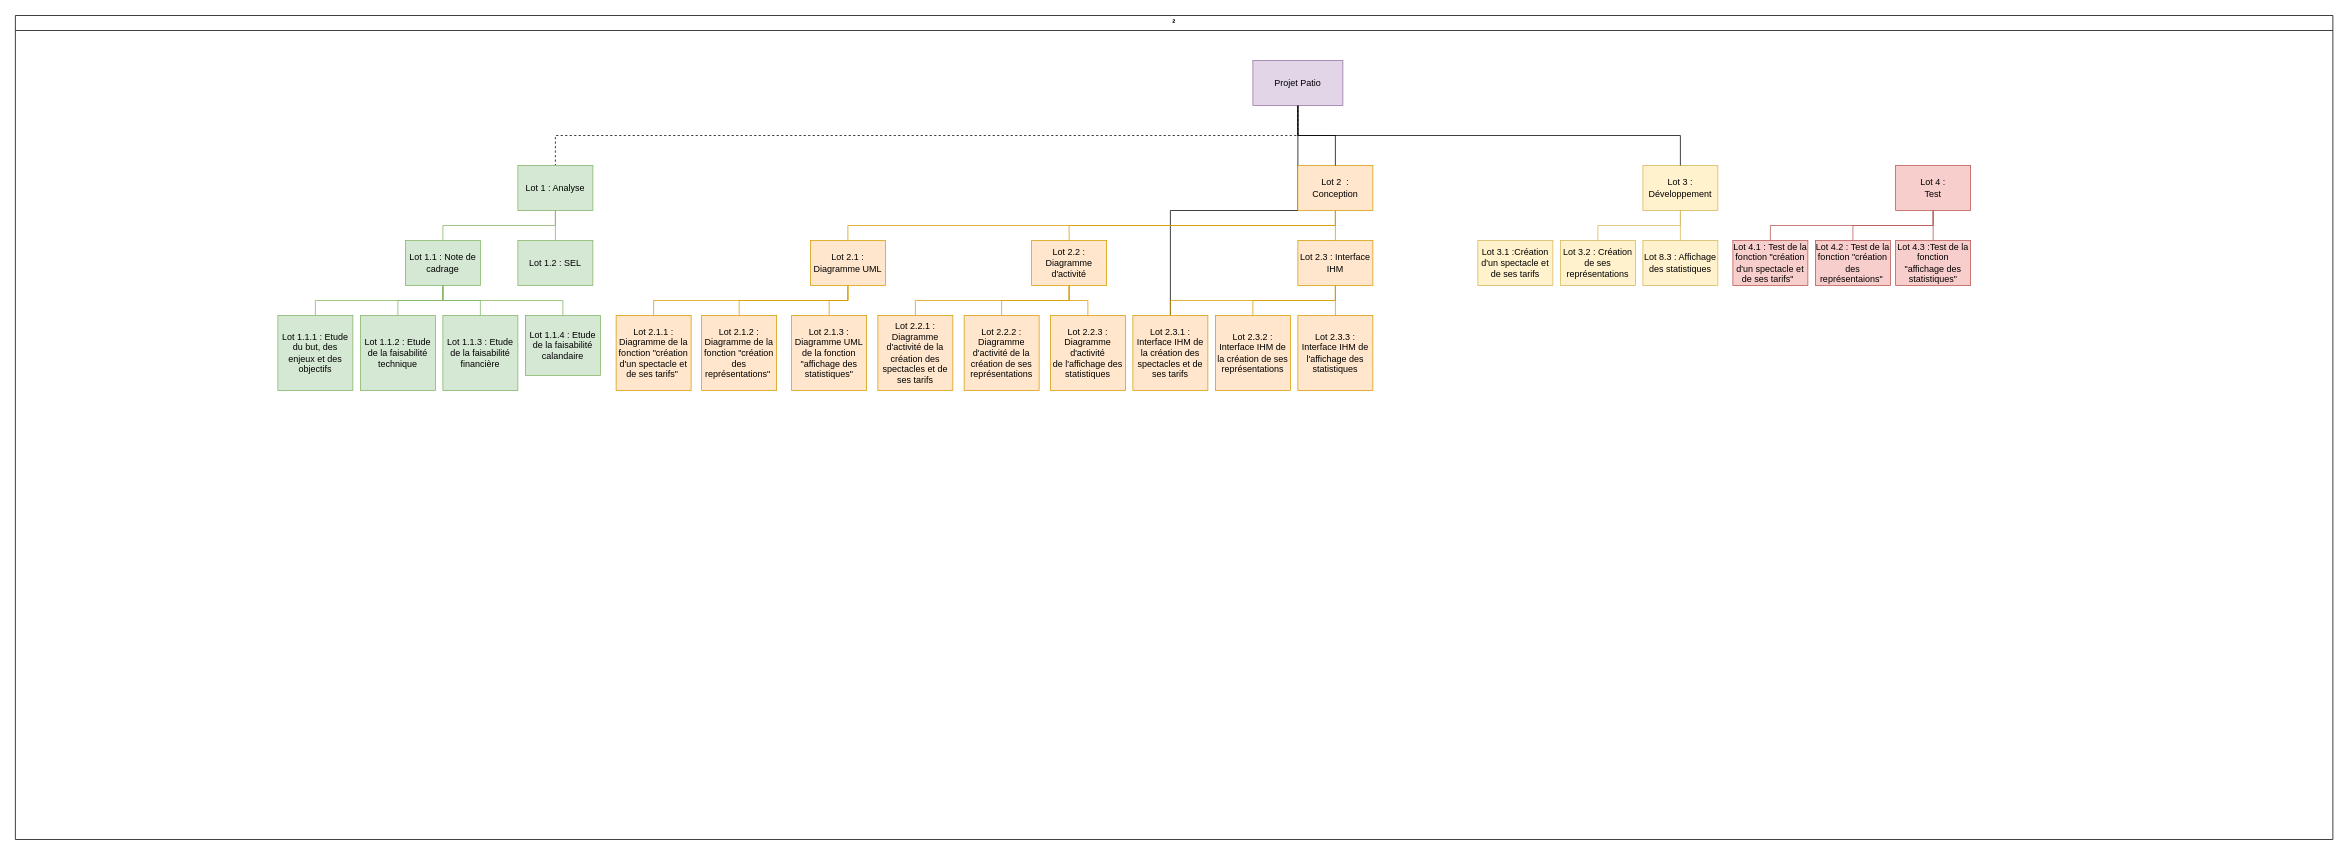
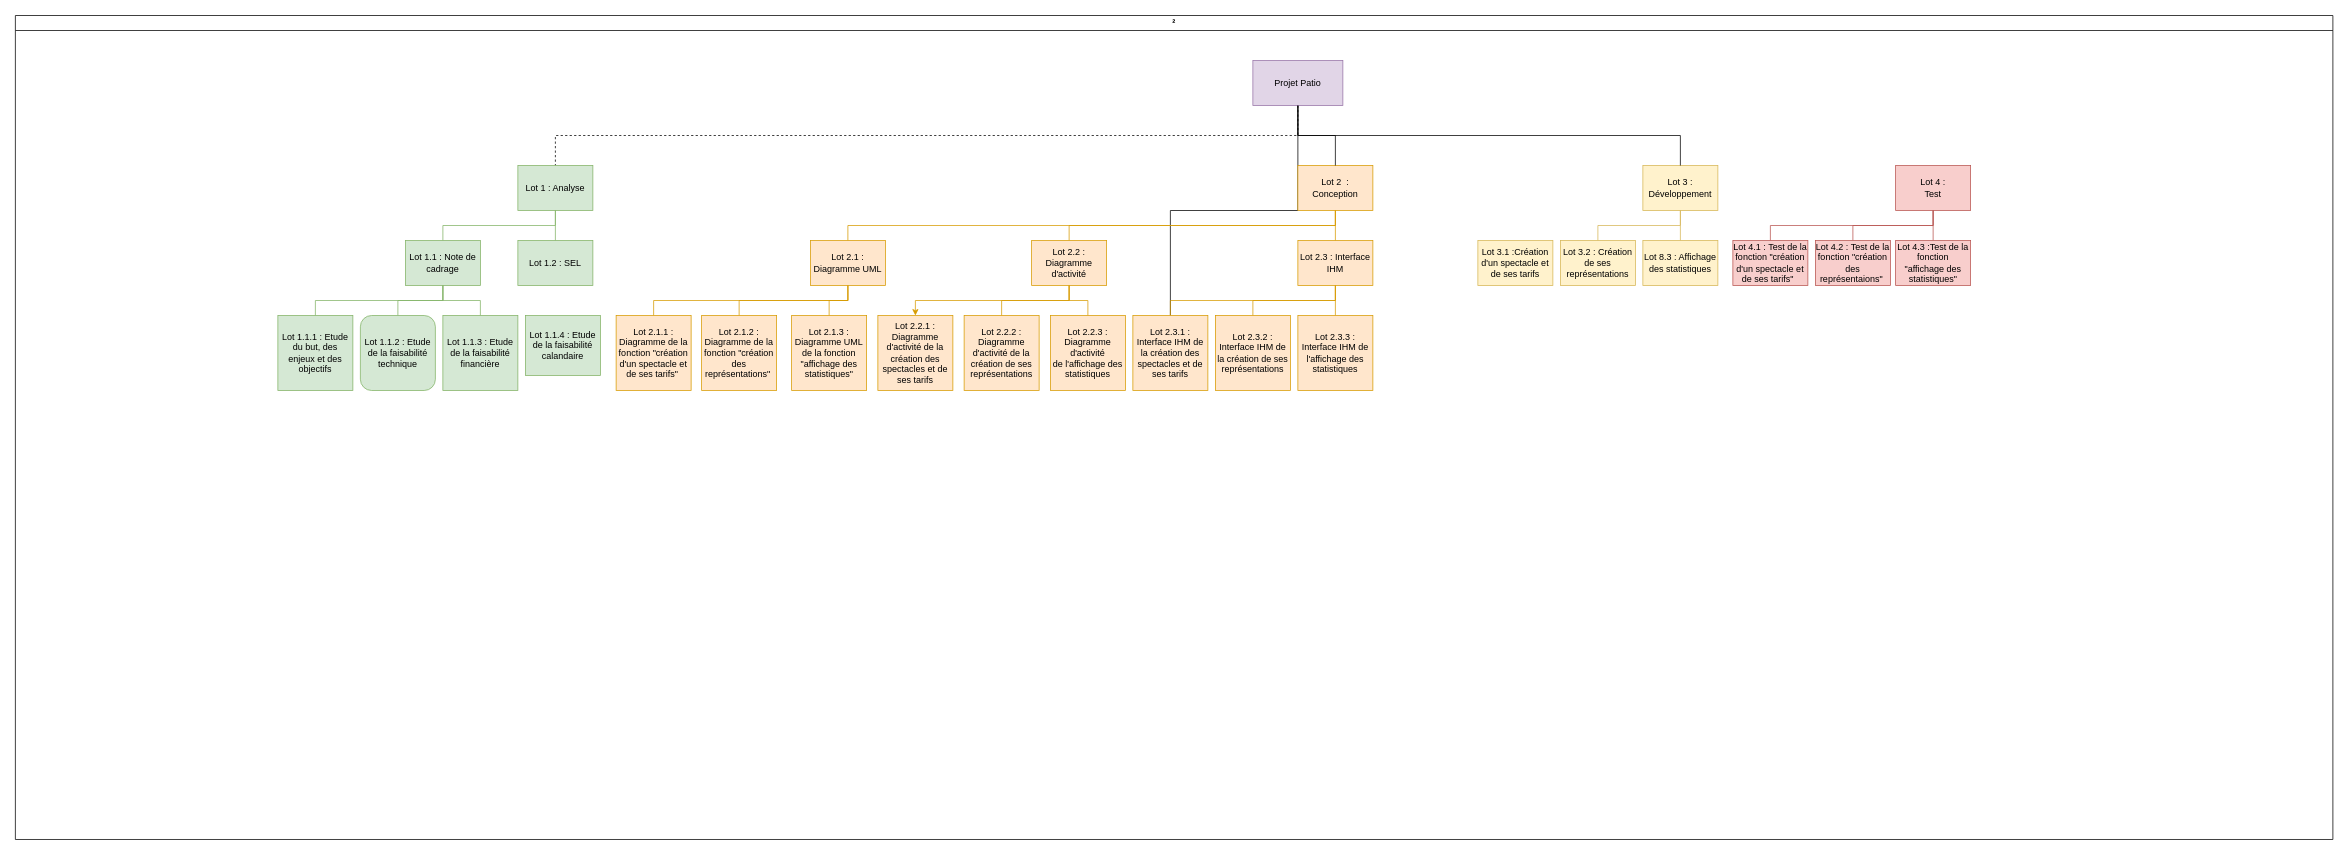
(530, 300) -> none
(915, 311) -> (915, 309)
(398, 353) -> (398, 353)
